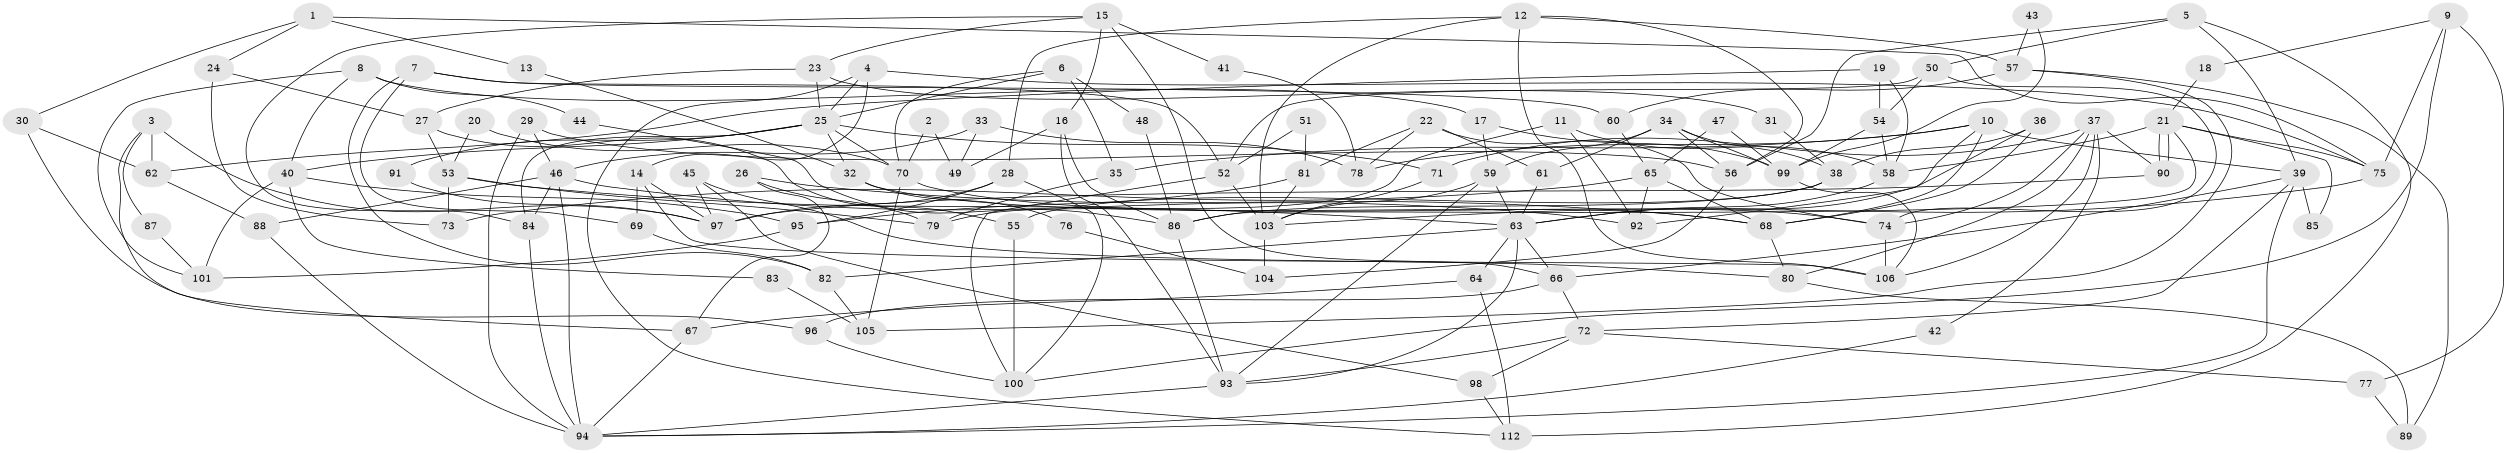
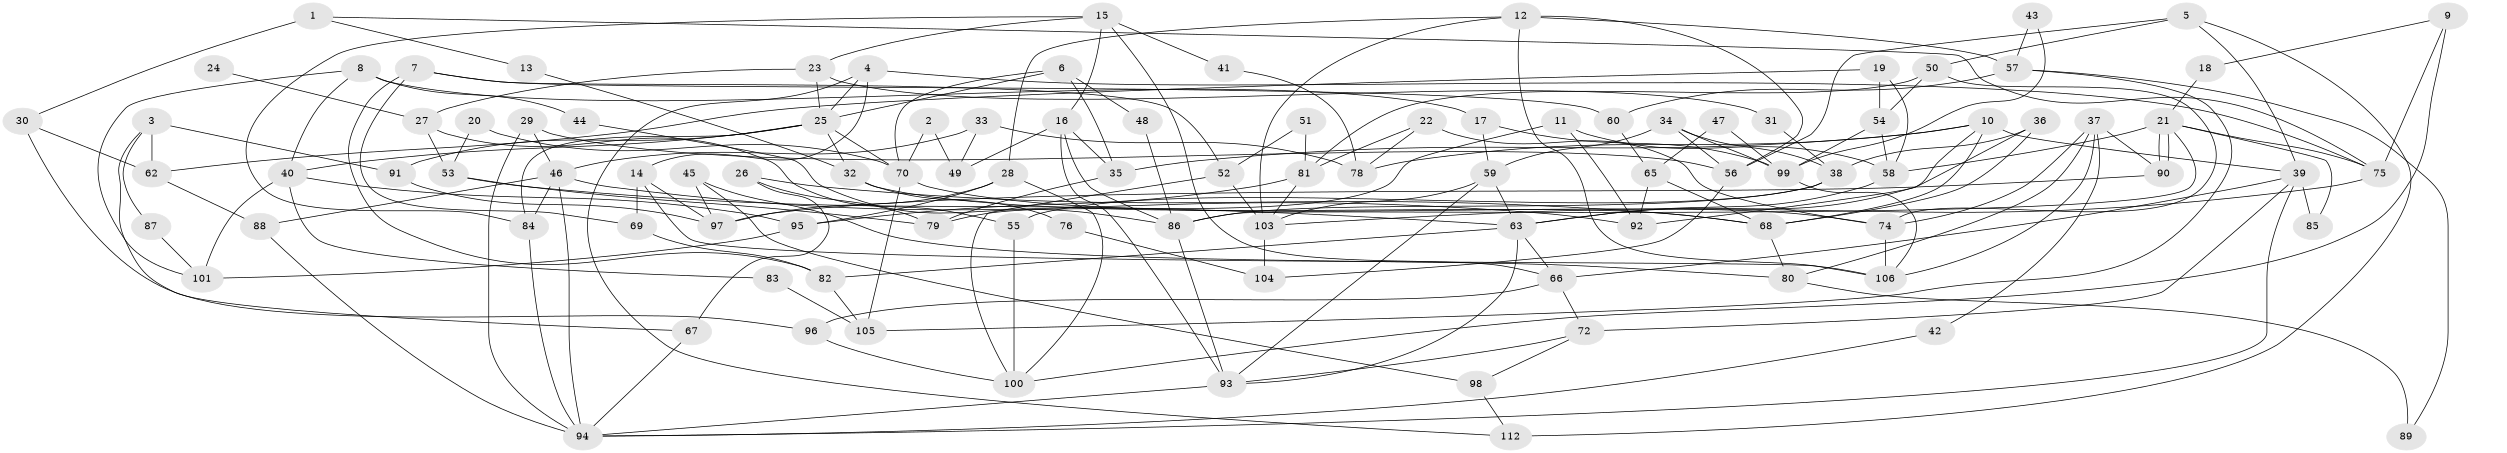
(264, 42) -> none
(1633, 90) -> (1671, 92)
none -> (1089, 148)
(1438, 174) -> none
(1543, 174) -> none
(327, 203) -> (274, 148)
(449, 226) -> none
(1476, 279) -> none
(2366, 384) -> none
